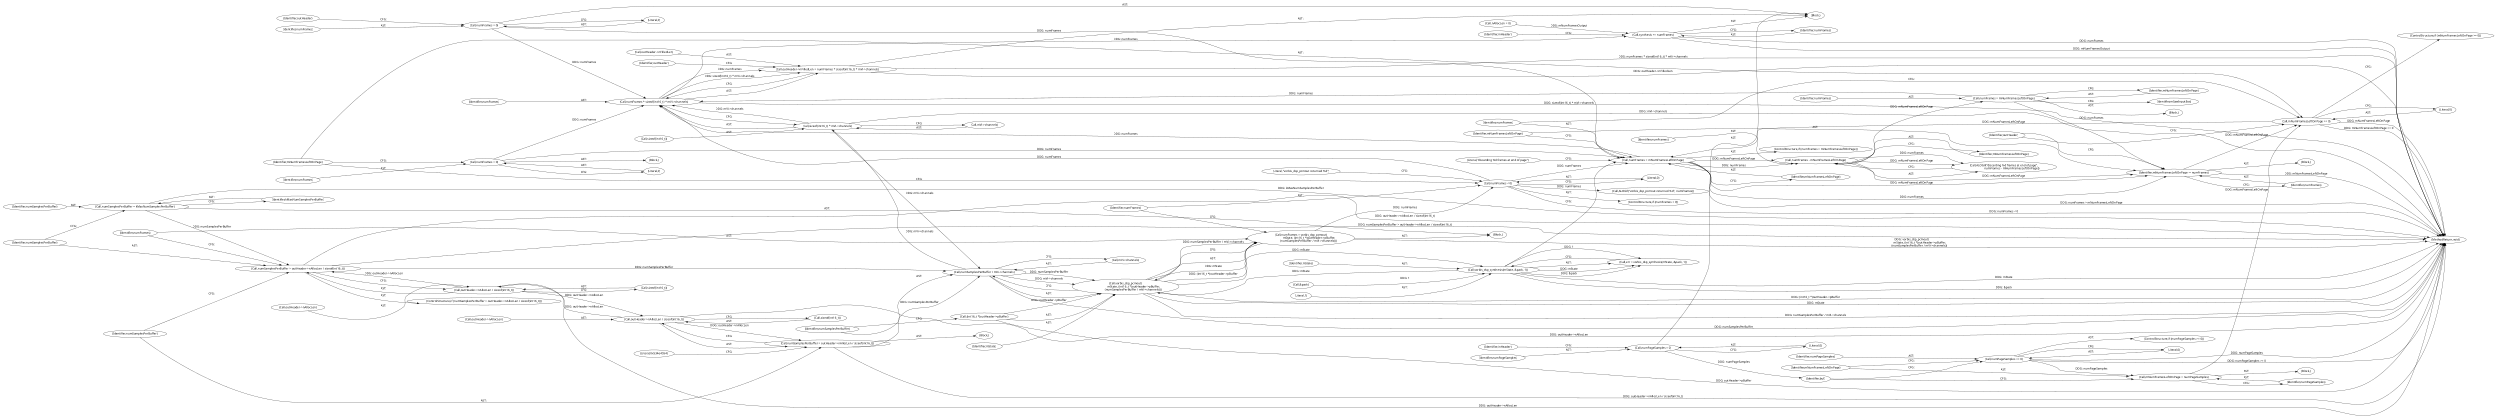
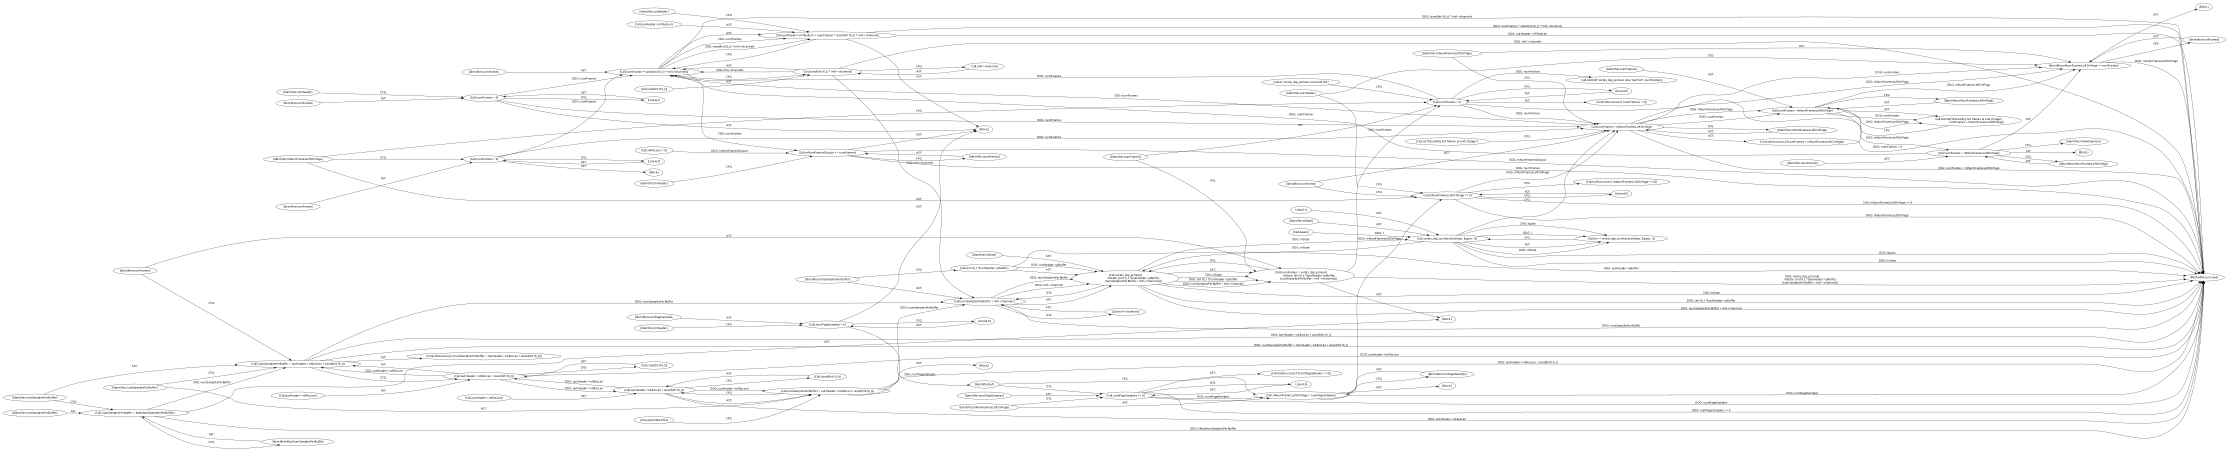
(1653, 35) -> (827, 153)
(2091, 118) -> (2029, 119)
(2236, 149) -> none
(897, 209) -> none
none -> (1812, 395)
